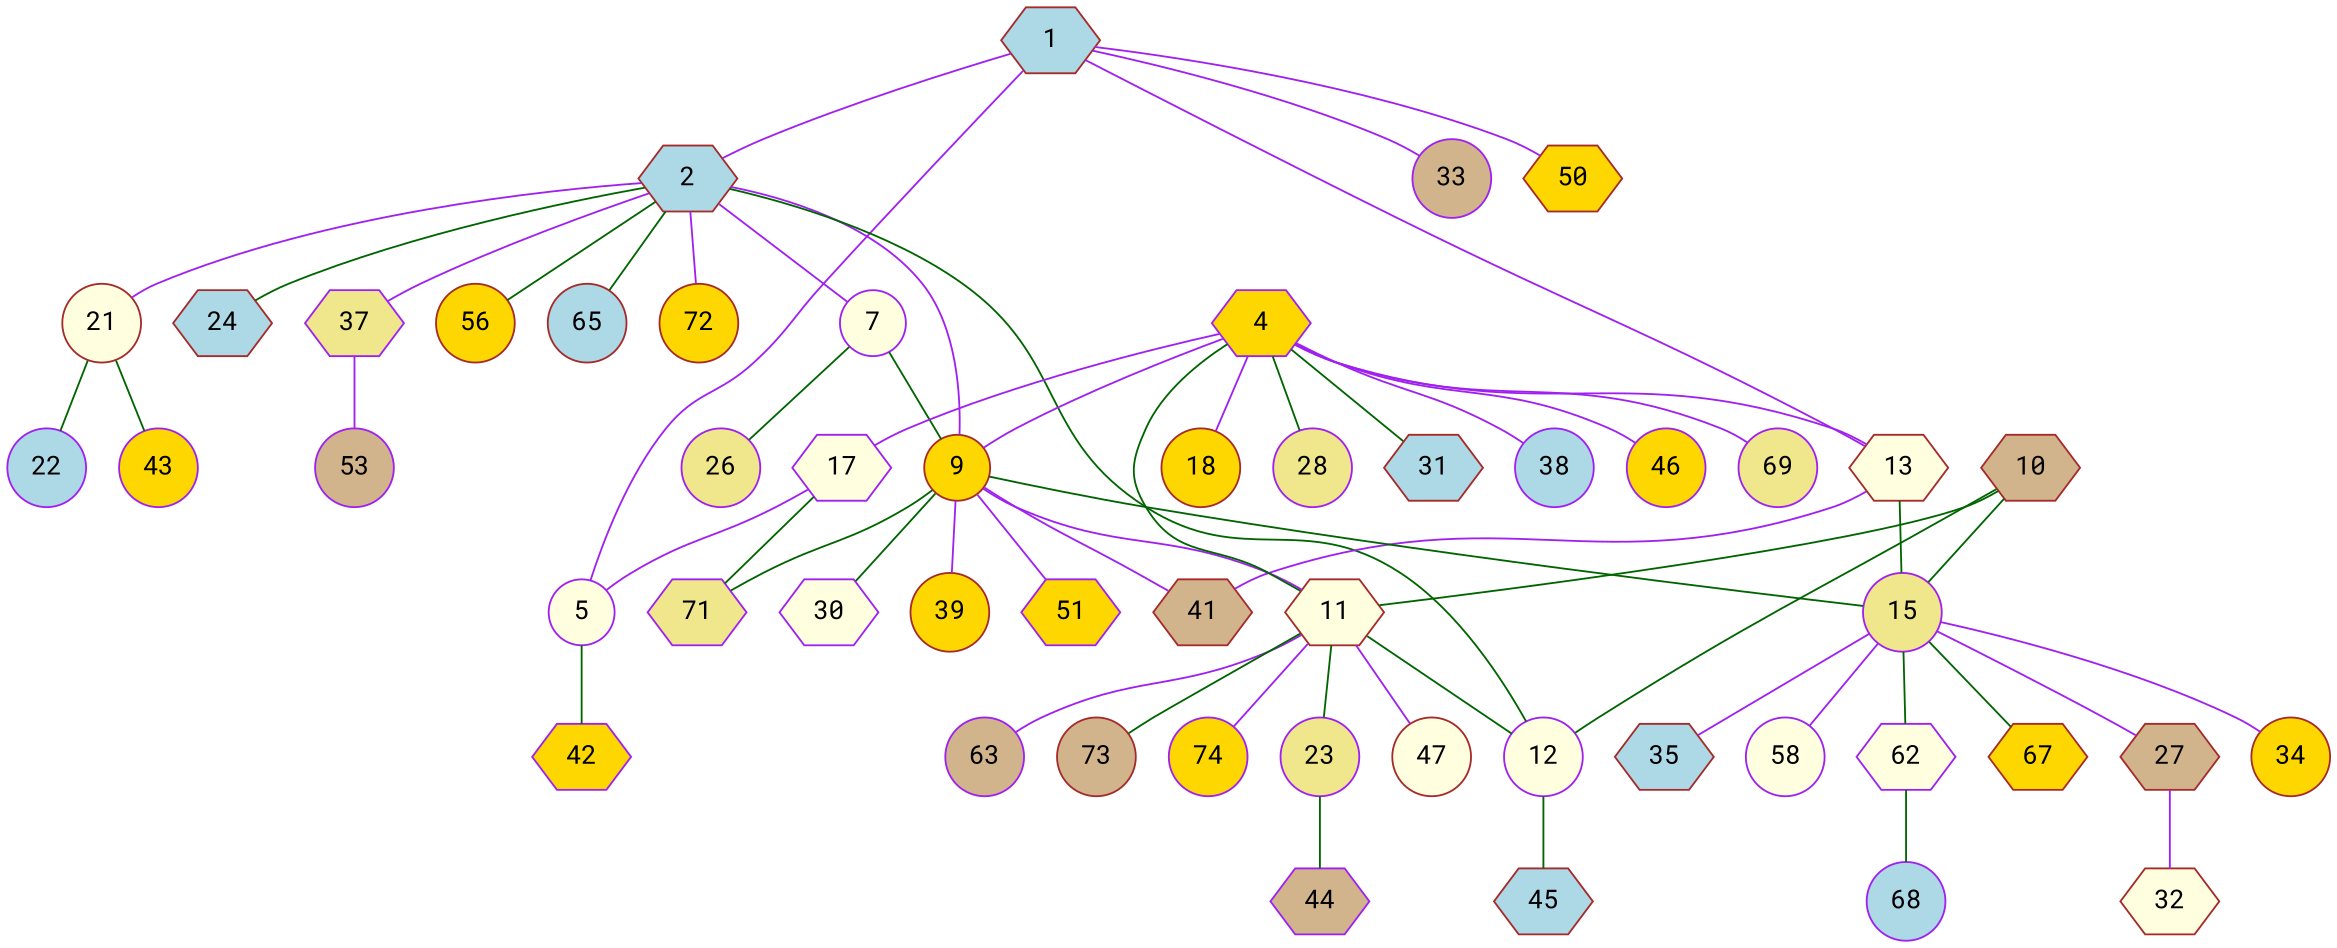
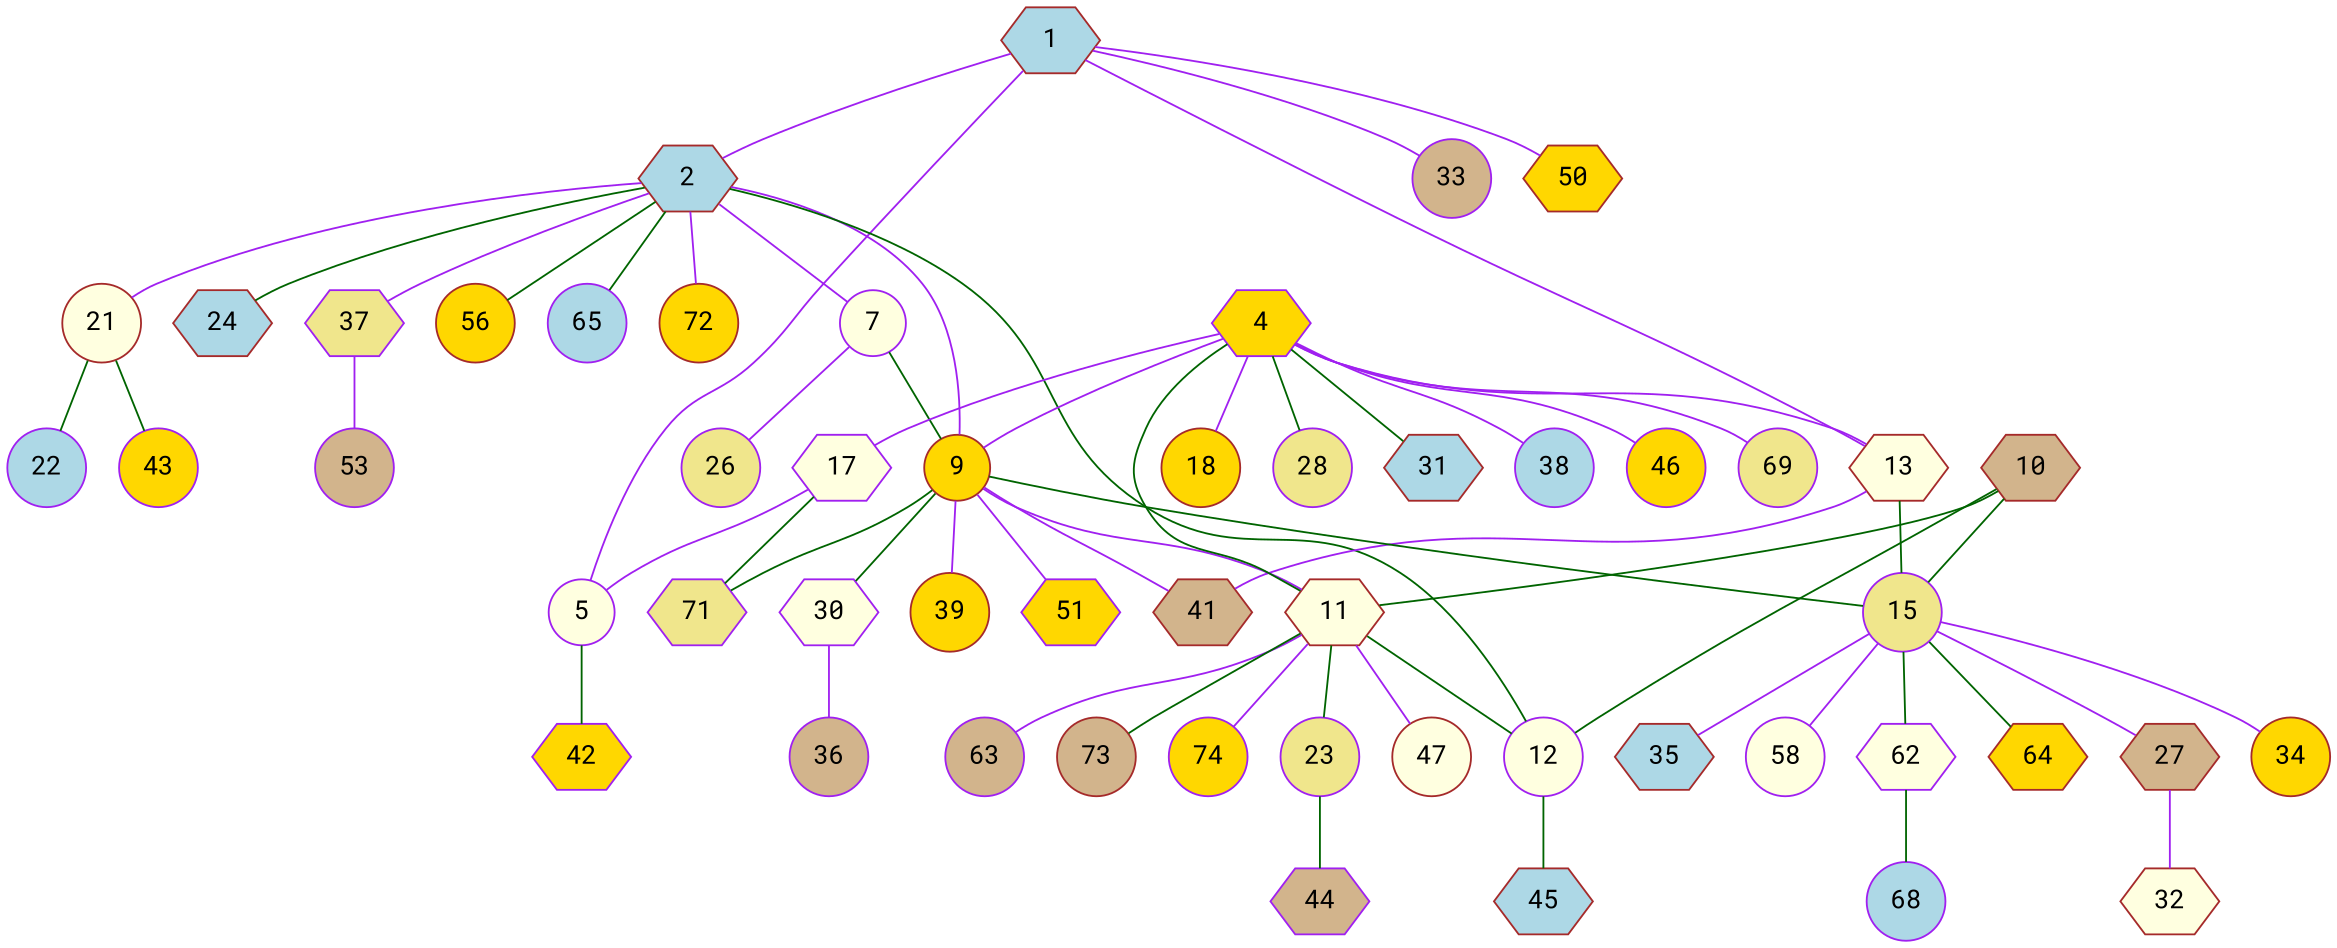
(587, 323) -> (587, 323)
(799, 393) -> (799, 393)
none -> (829, 757)
(2038, 757) -> (2038, 757)
